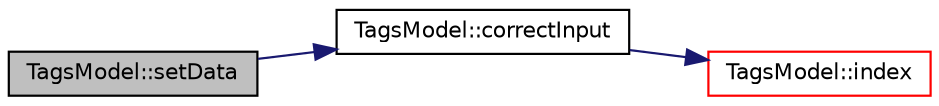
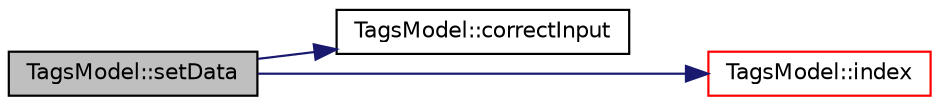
(658, 54) -> (472, 74)
